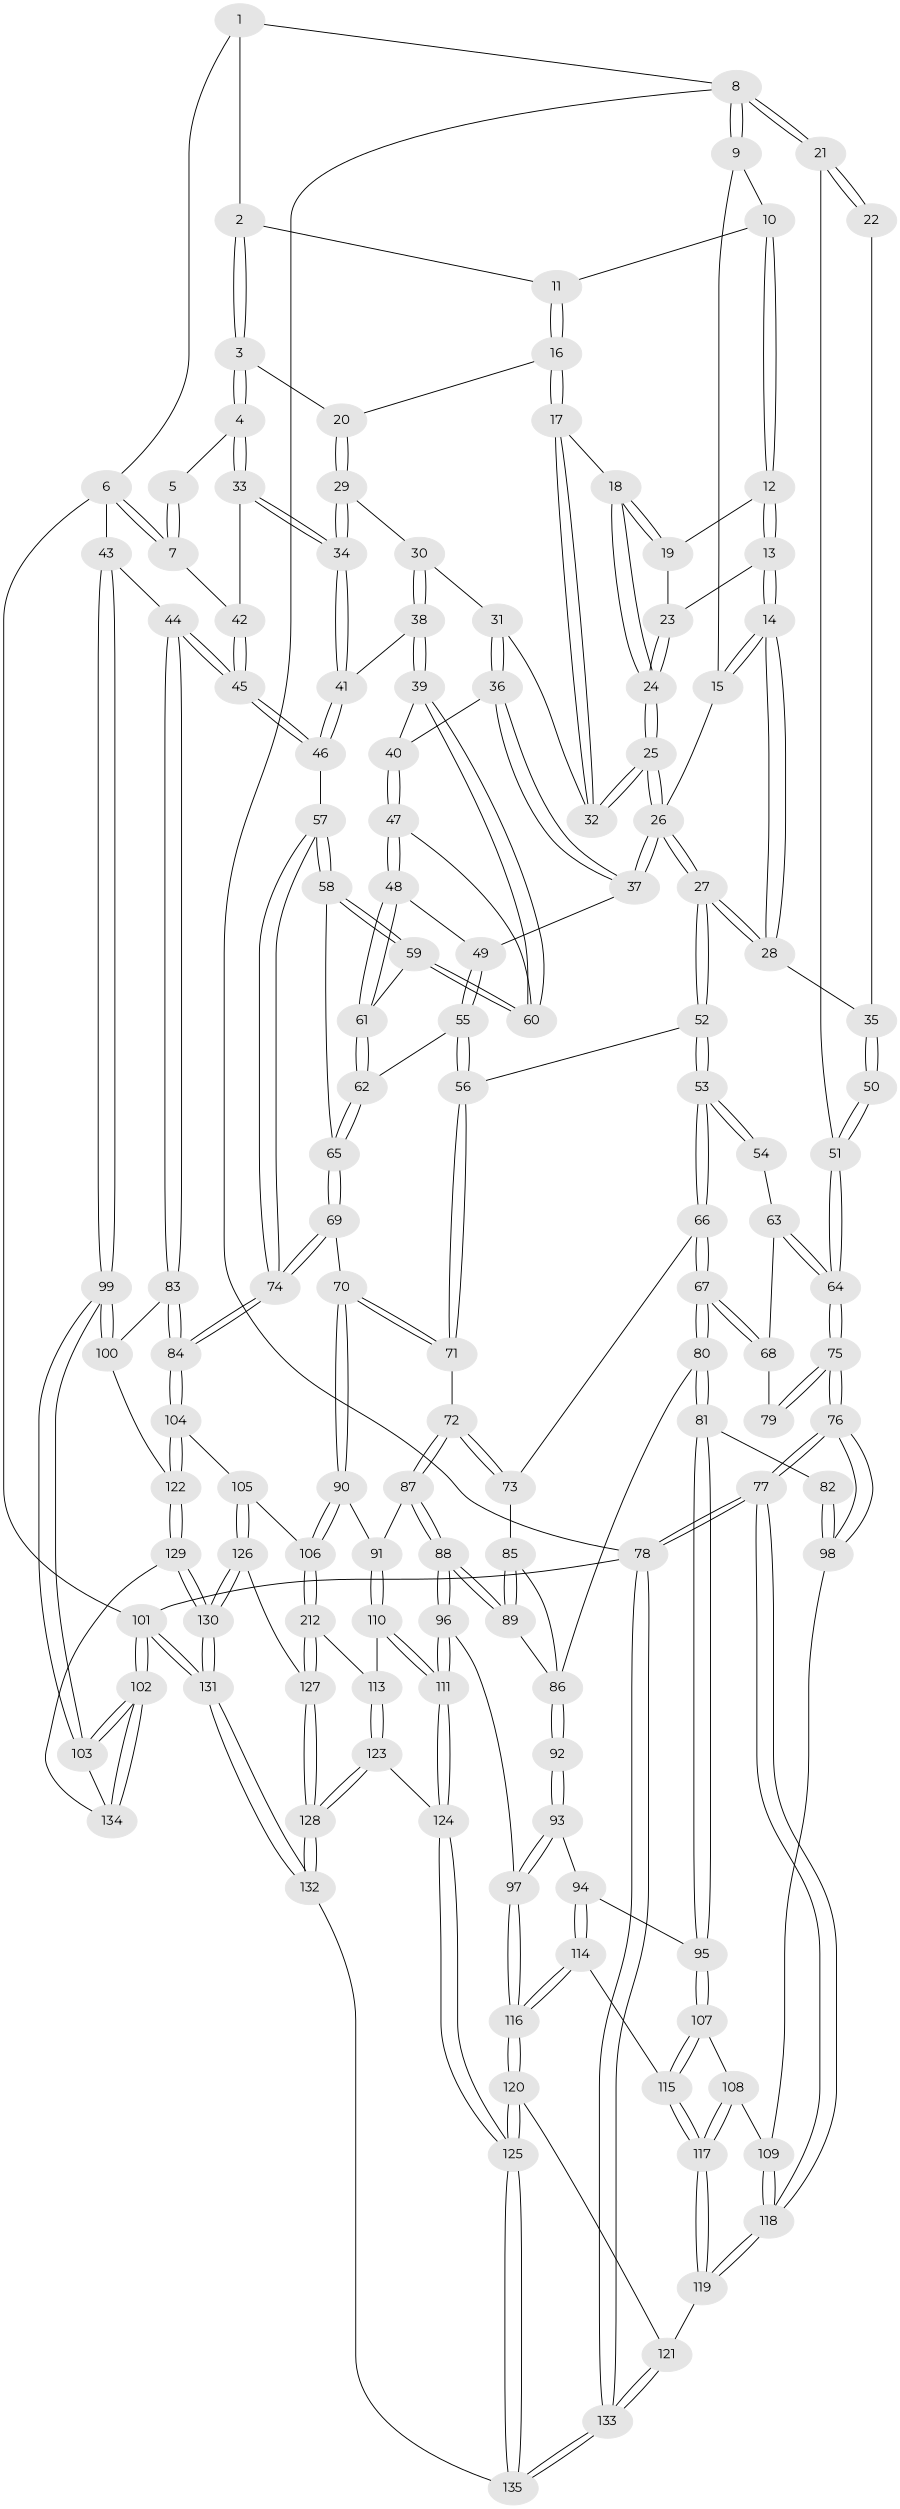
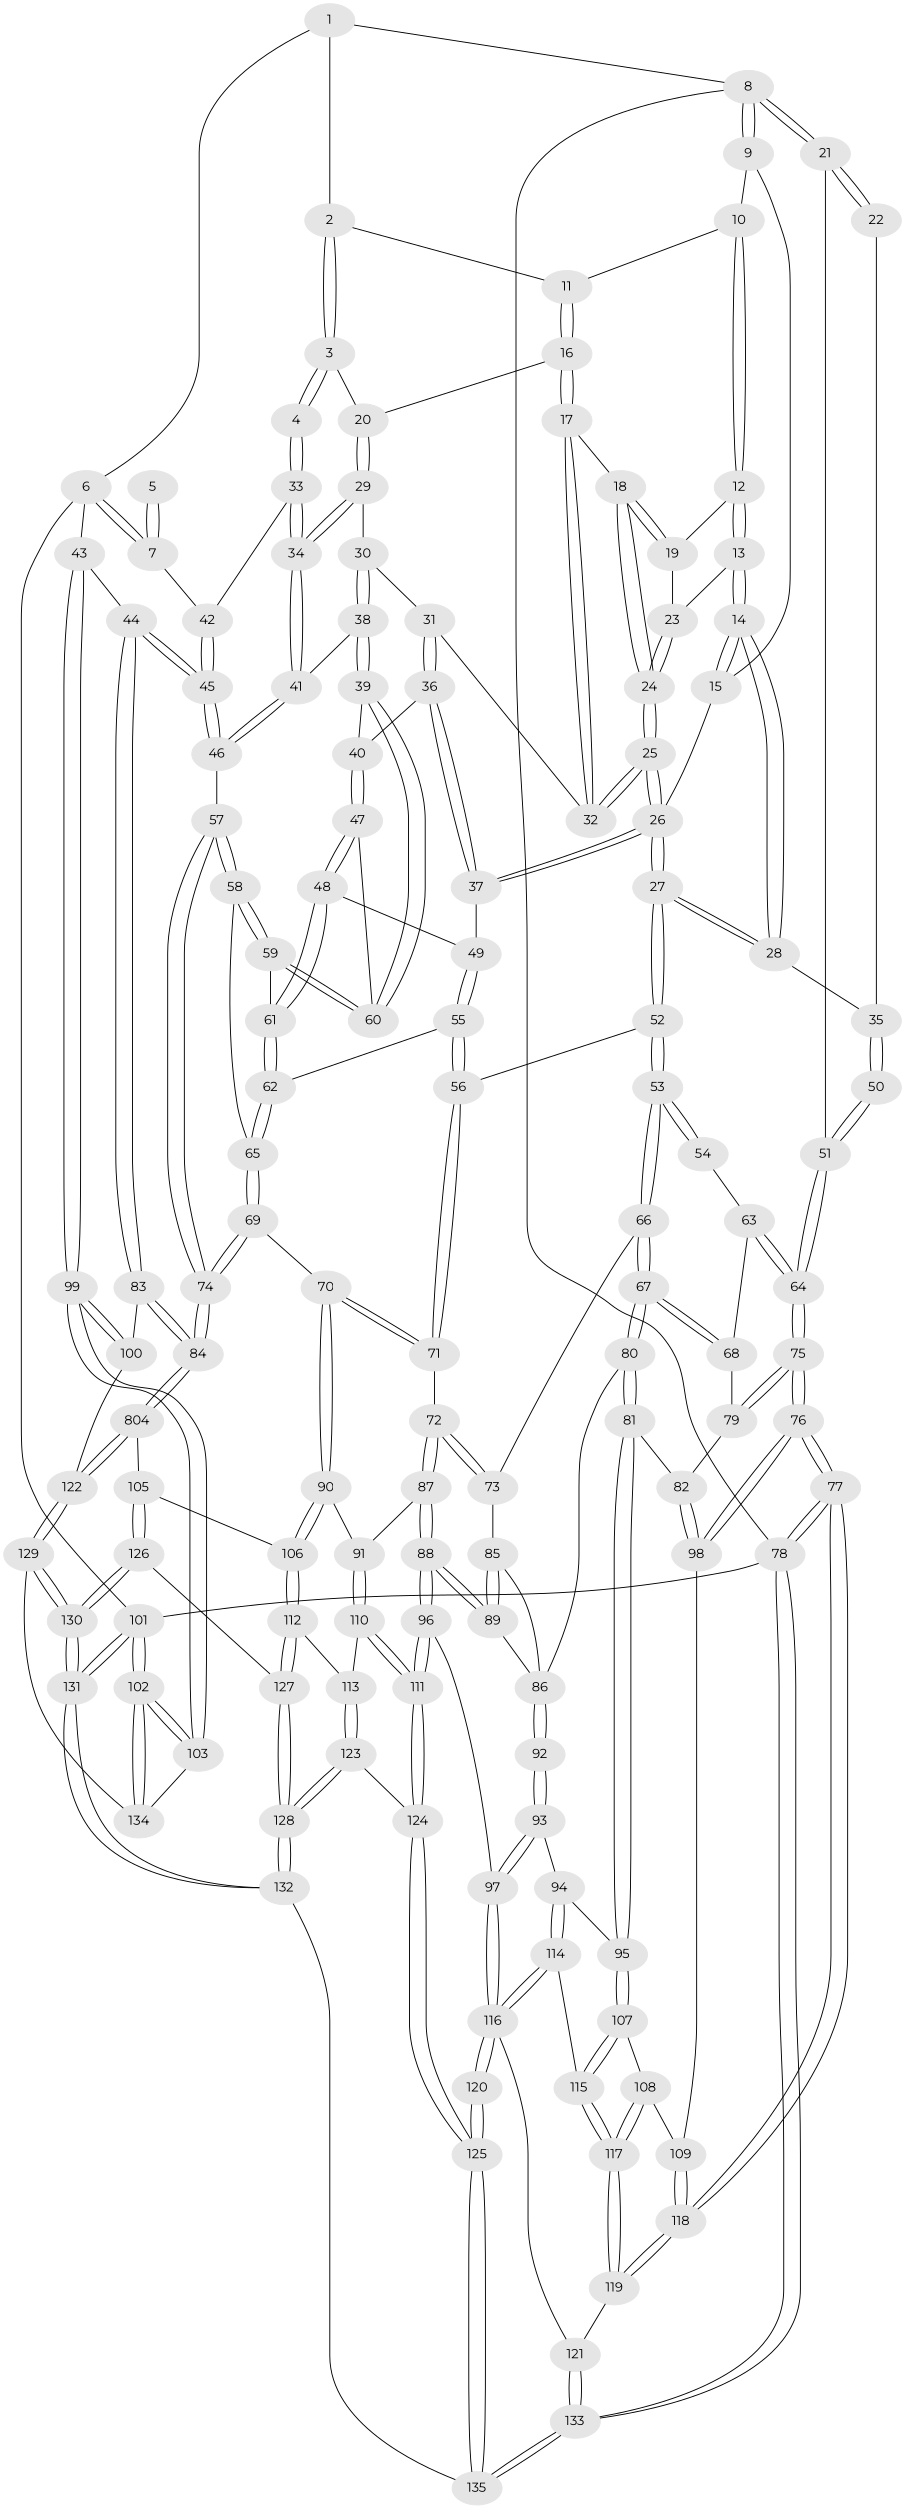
(207, 454) -> none
(176, 1421) -> (137, 1421)
none -> (703, 1459)
(310, 1621) -> (293, 1621)
(591, 2214) -> (528, 2190)
